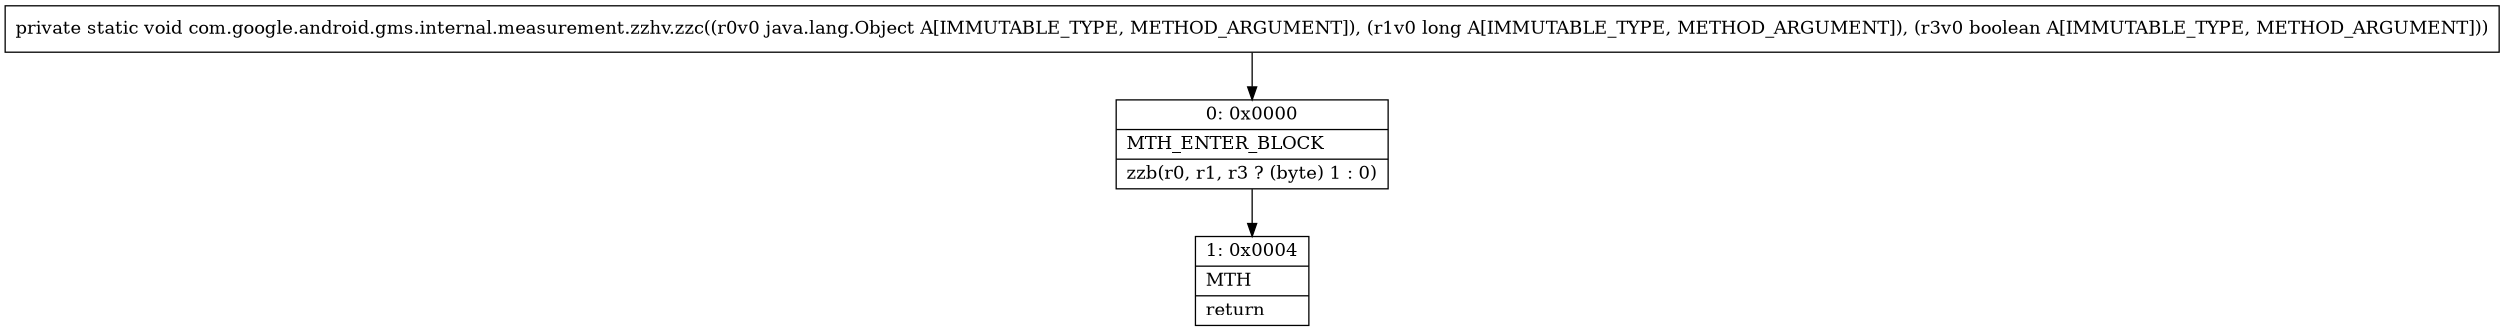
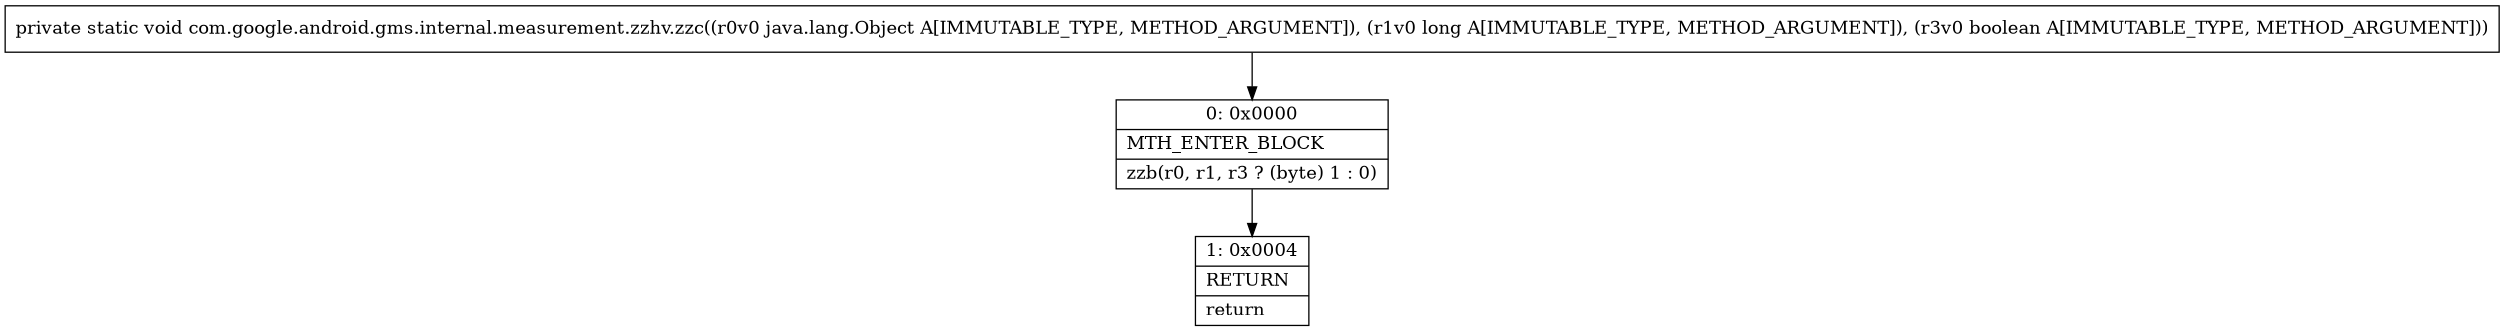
(1229, 280) -> (1248, 280)
